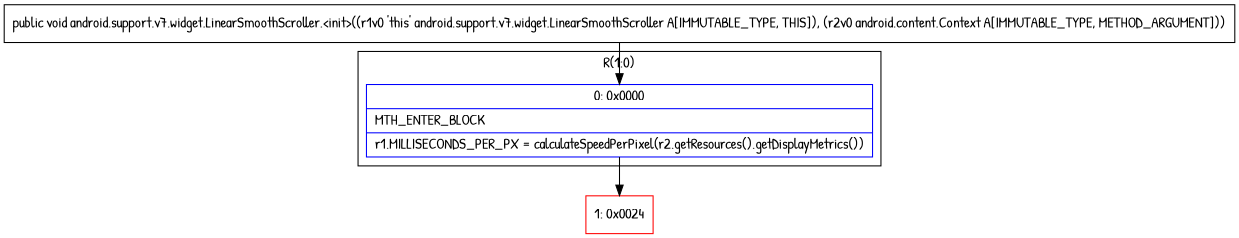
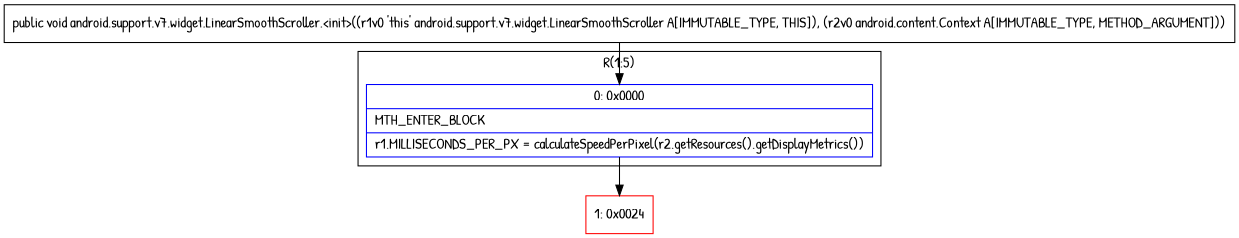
(619, 64) -> (619, 64)
